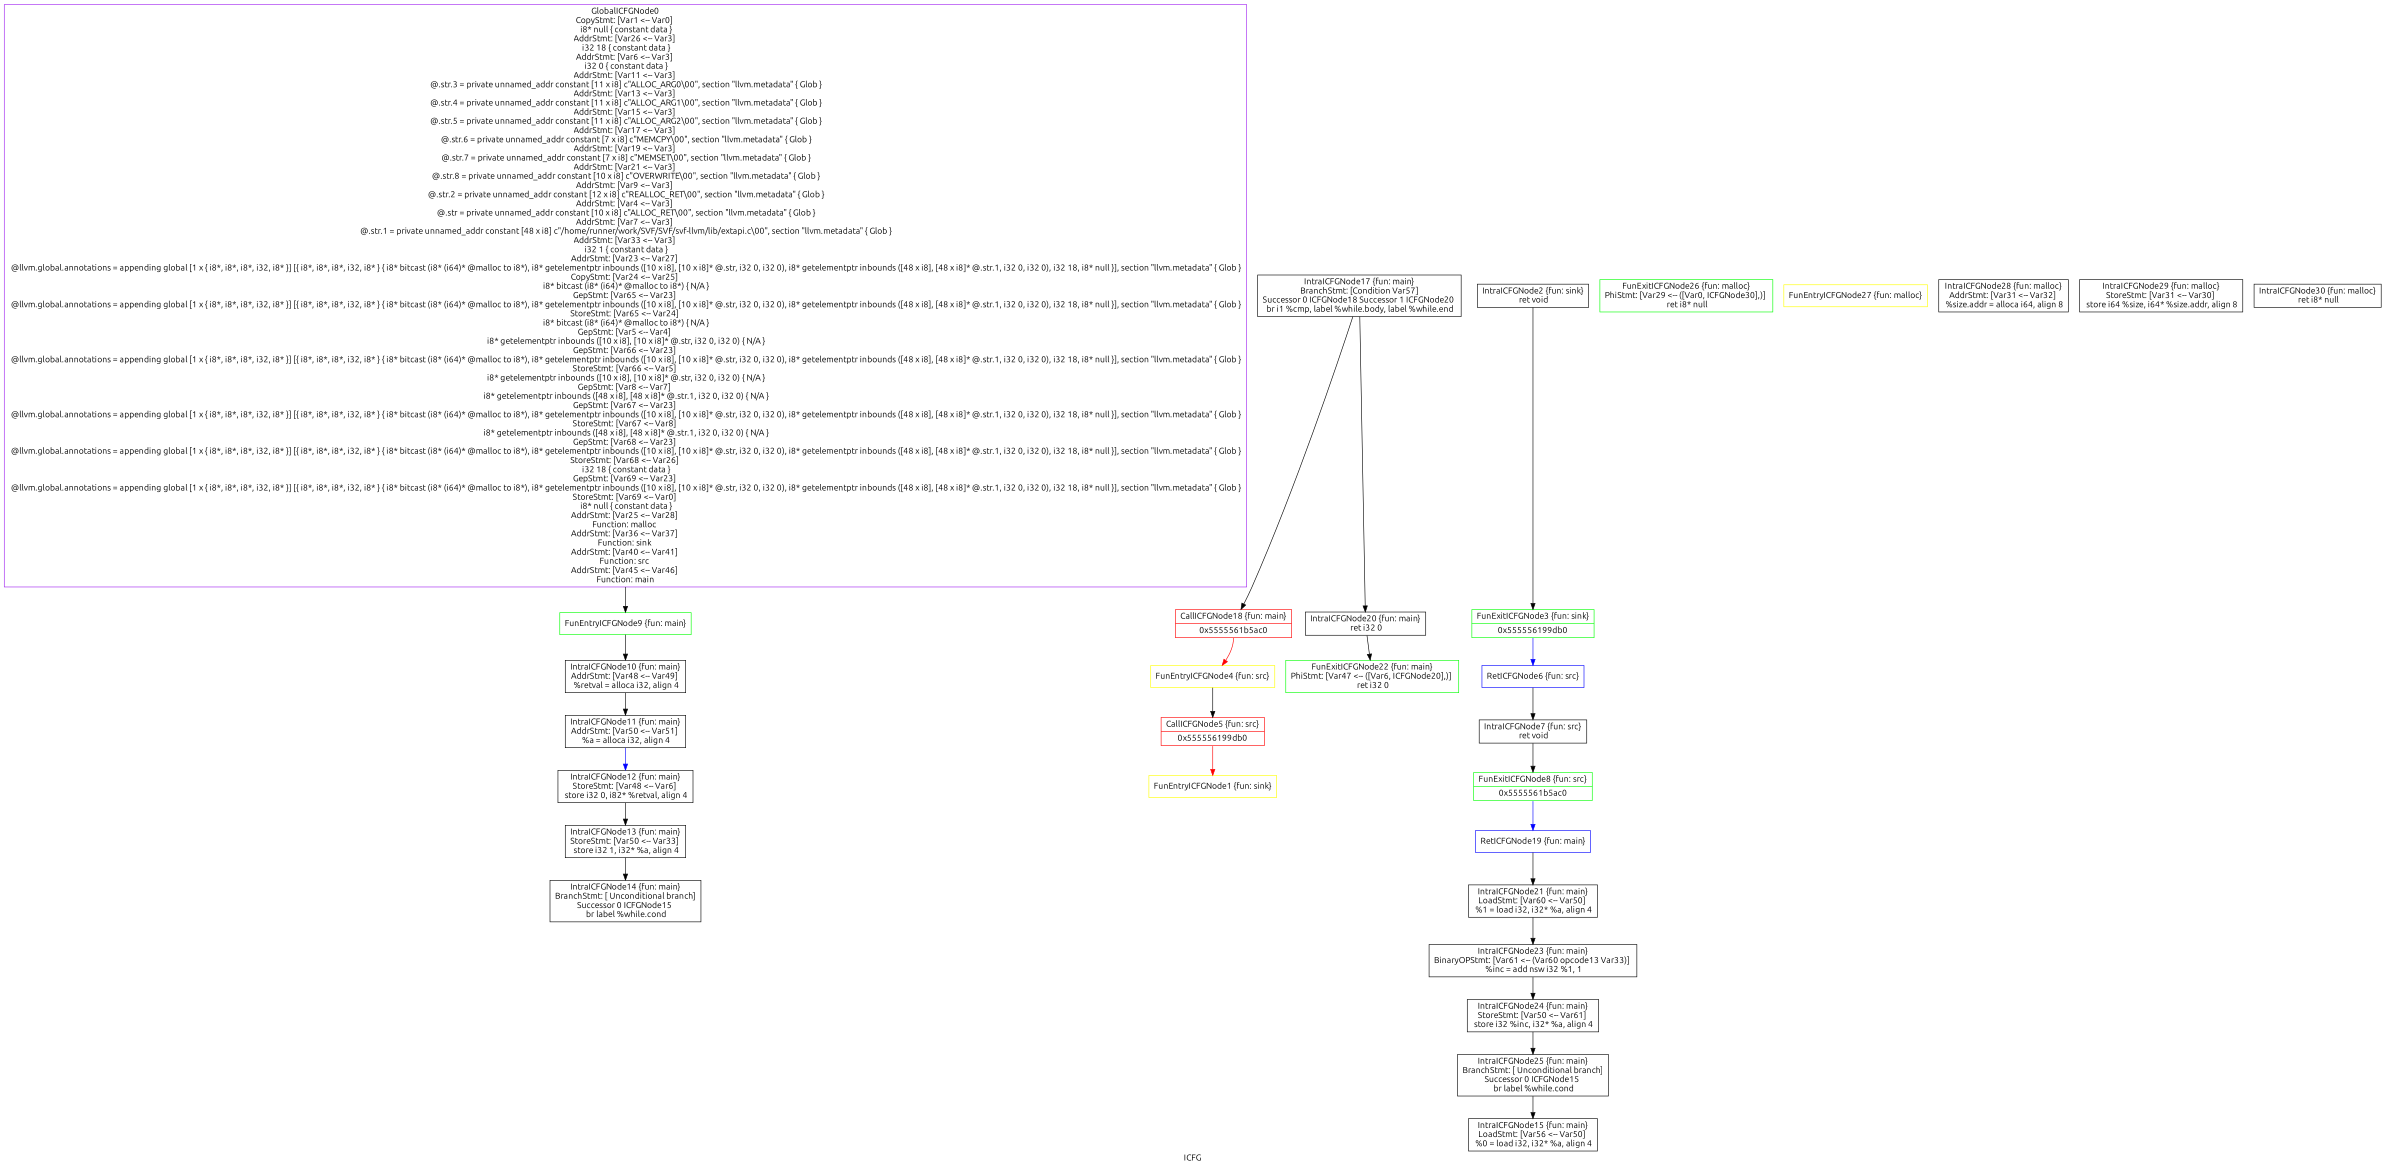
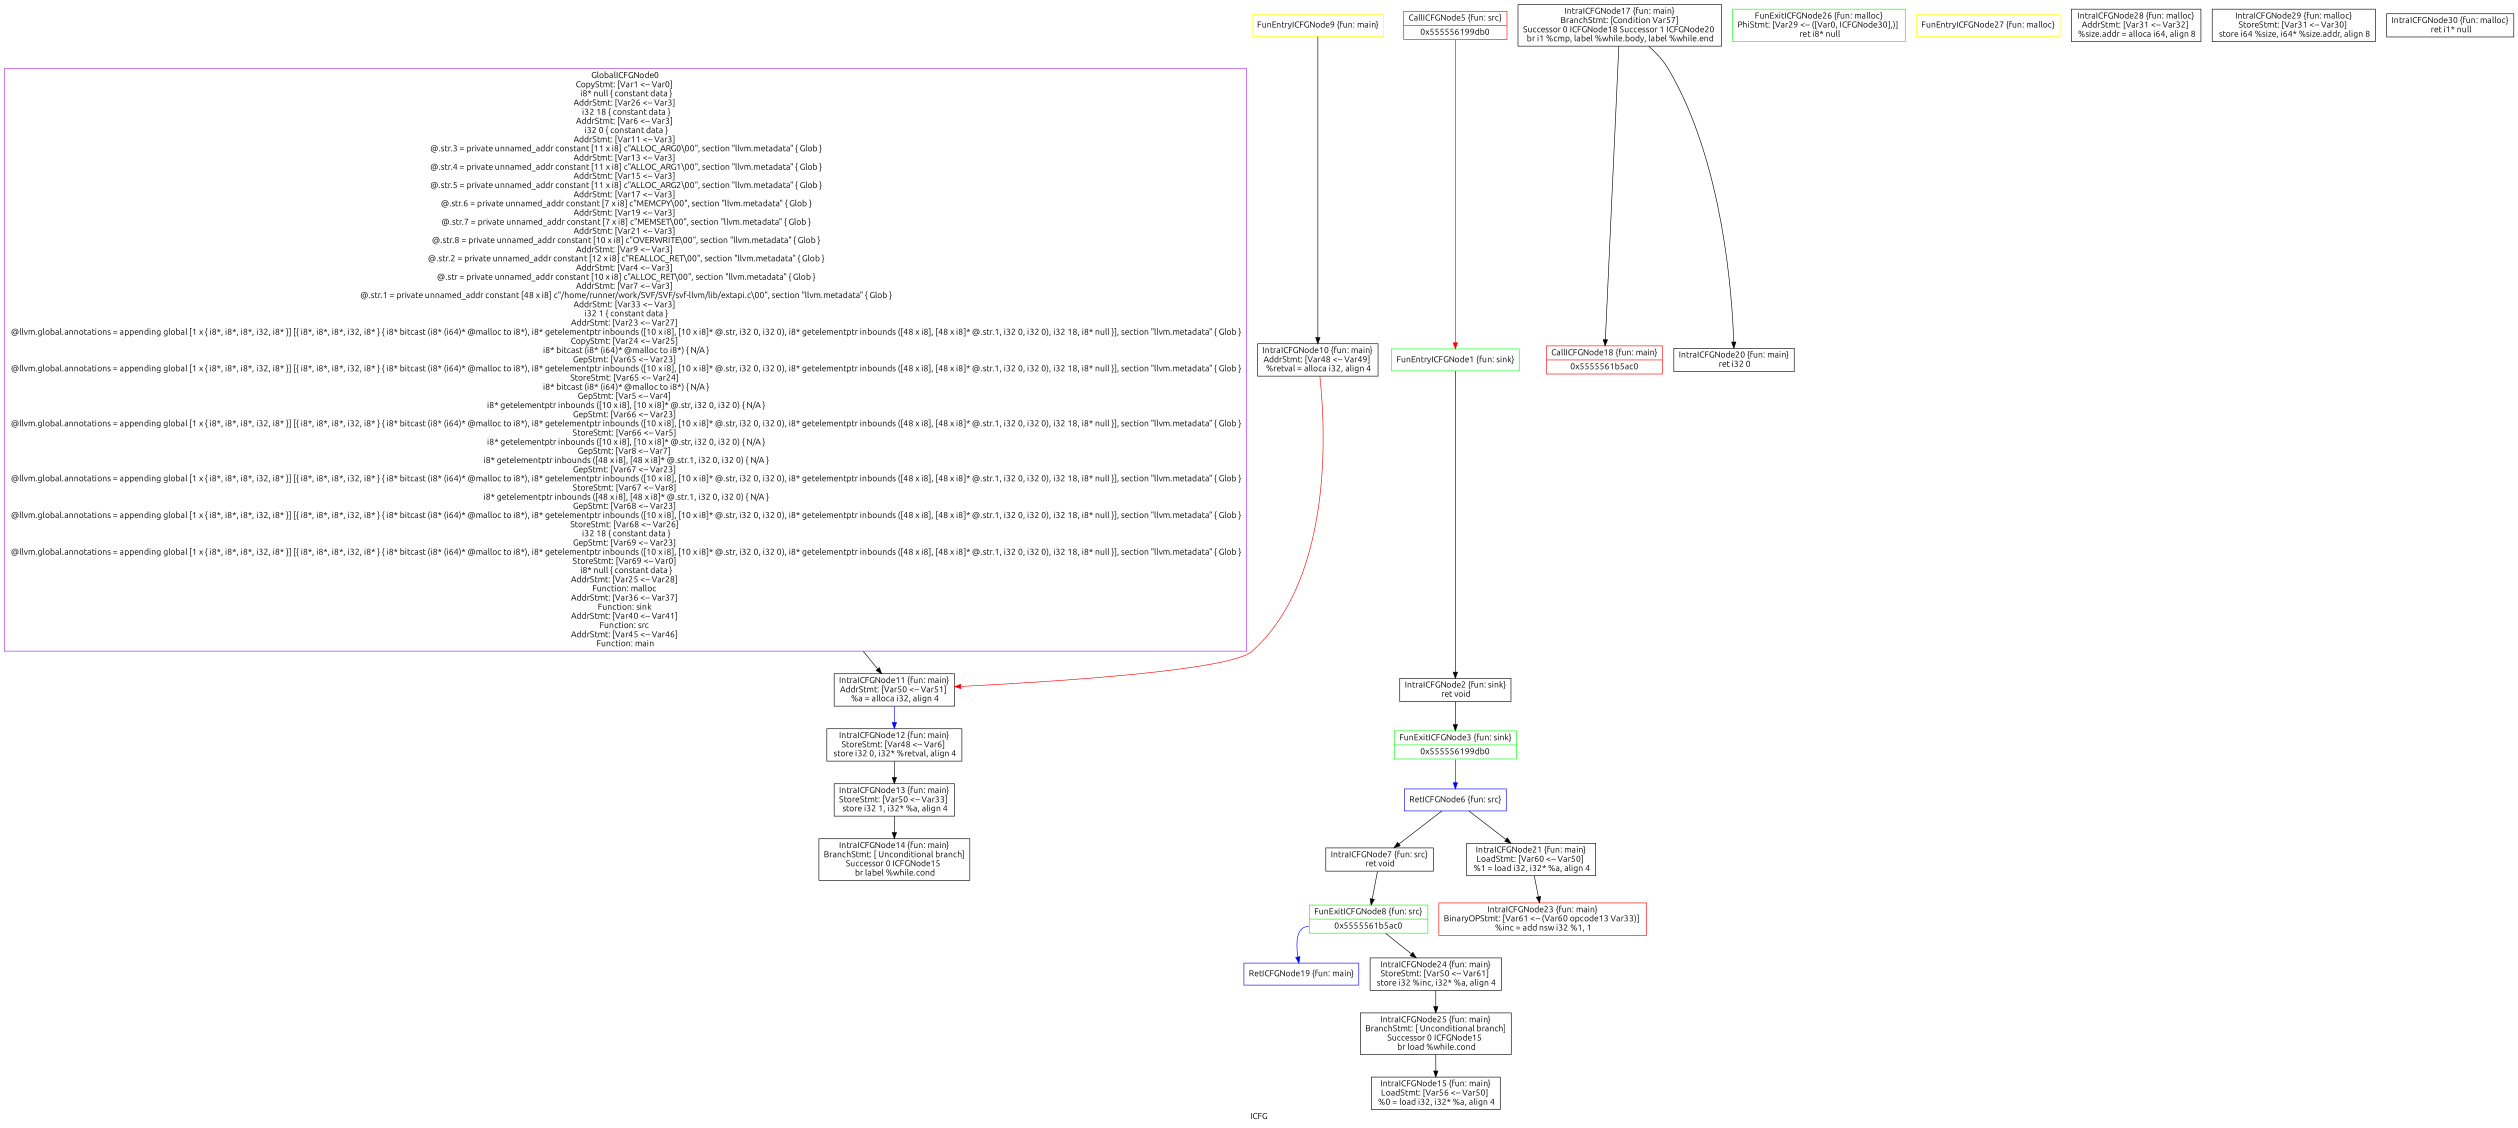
(2318, 300) -> (2450, 30)
none -> (1455, 522)
(625, 597) -> (870, 660)
(625, 624) -> (1318, 25)
(1213, 676) -> none
(1372, 676) -> none
(625, 701) -> (1251, 652)
(1213, 787) -> (1455, 360)
(625, 795) -> (894, 754)
(1533, 866) -> (1487, 825)
(1533, 961) -> (1543, 919)
(1533, 985) -> (1398, 944)
(1533, 1089) -> (1436, 1047)
